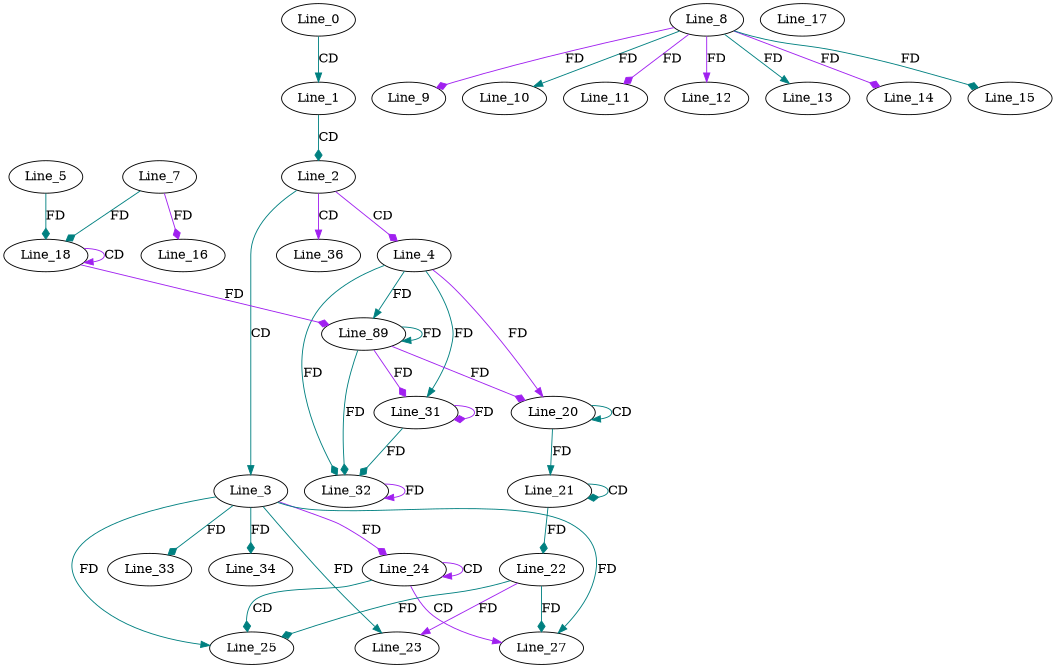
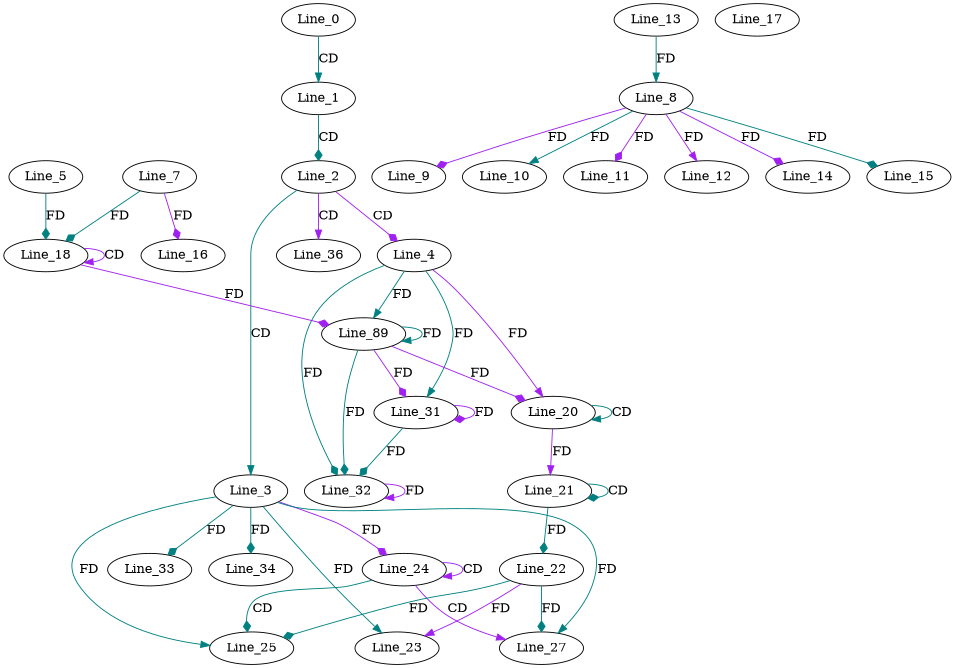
(753, 56) -> (656, 55)
(552, 447) -> (552, 447)
